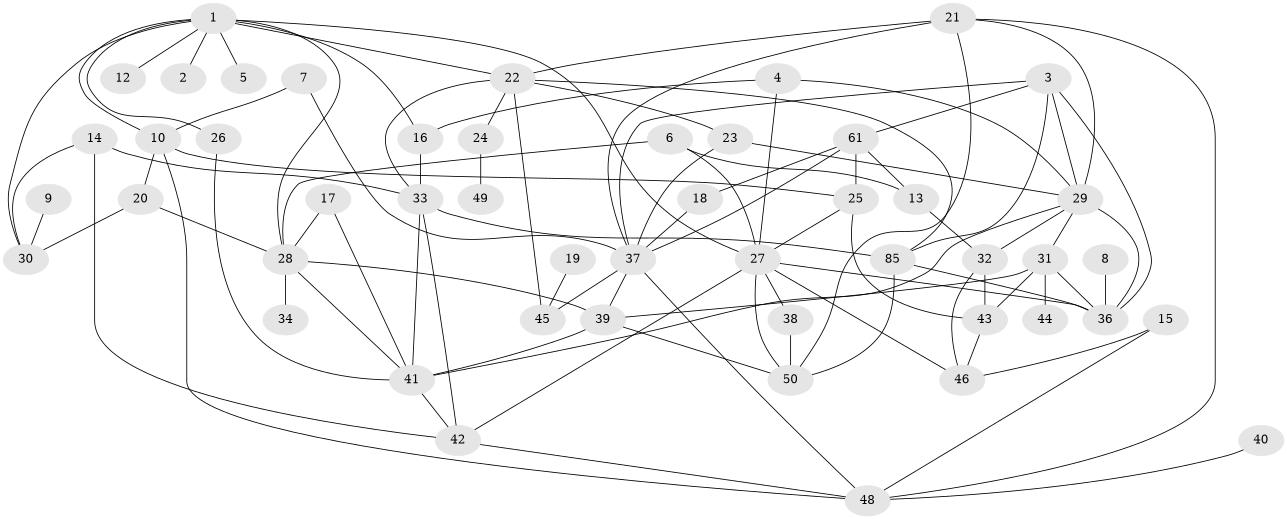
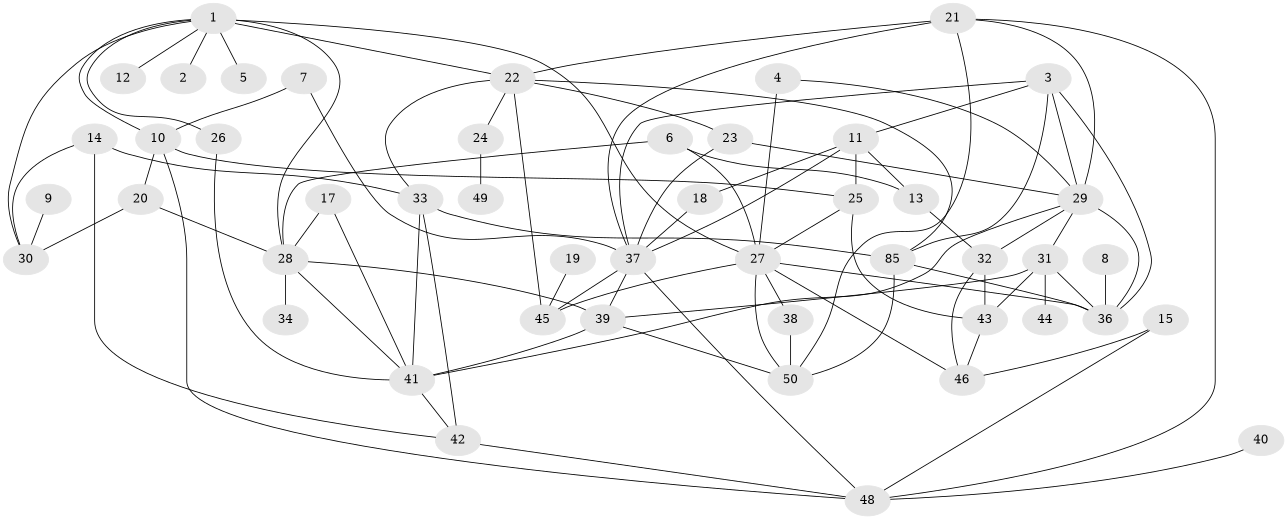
(420, 139) -> none
(856, 139) -> (856, 139)
(608, 350) -> (647, 283)
